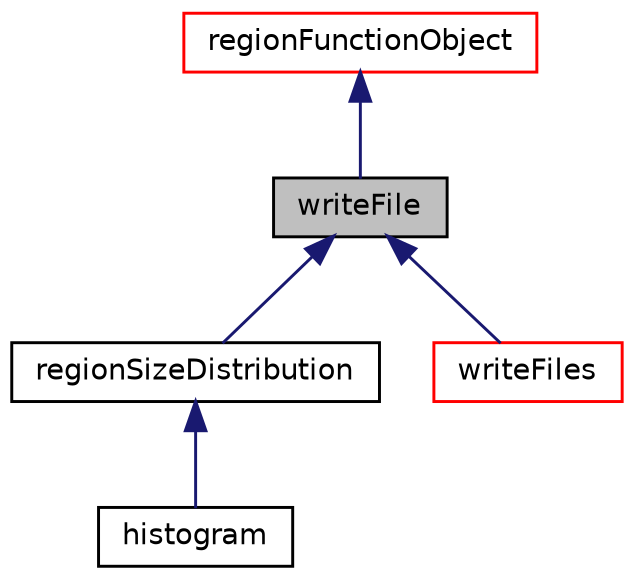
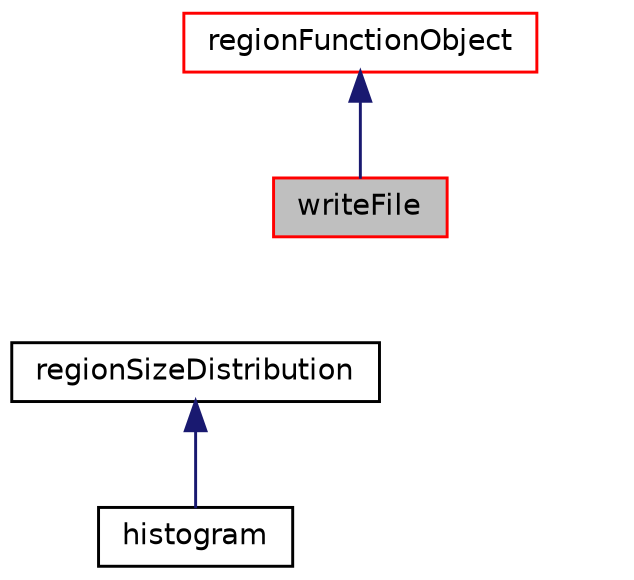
(360, 207) -> (360, 207)
(267, 300) -> none
(528, 372) -> none
